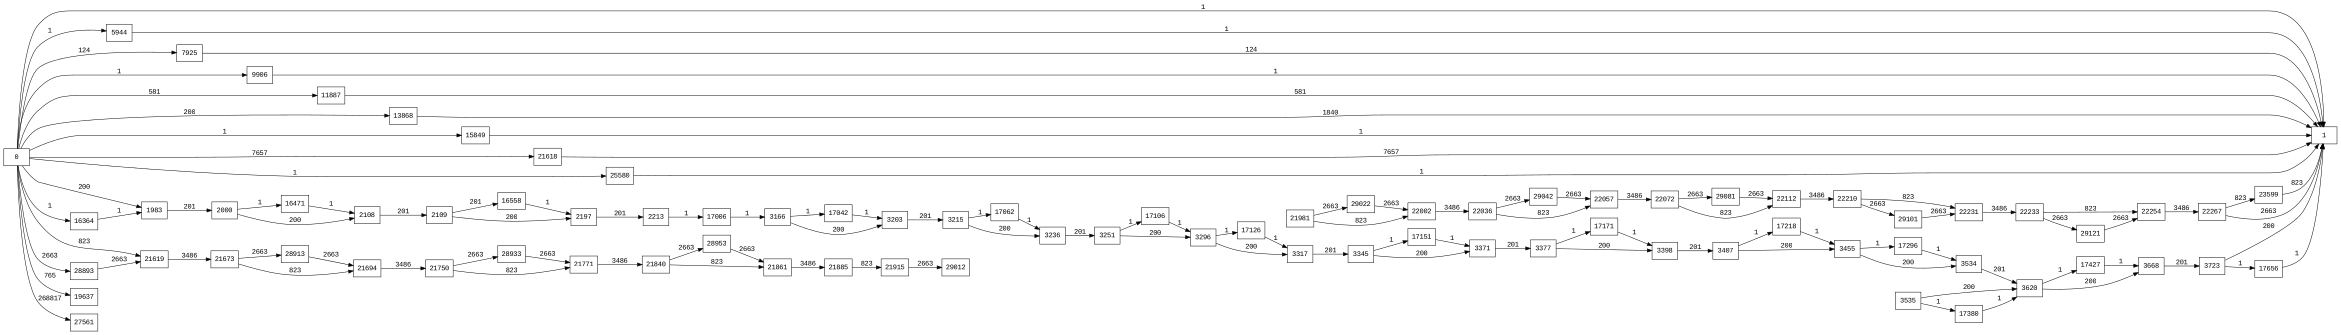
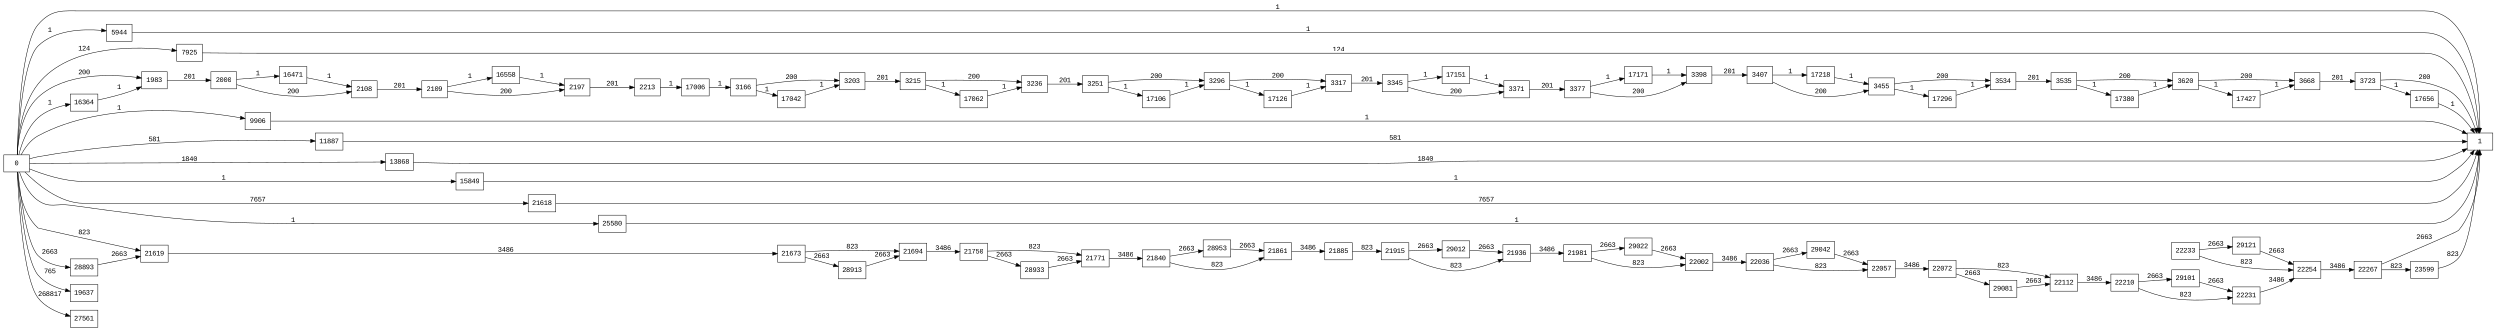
(190, 112) -> (190, 159)
(475, 202) -> (470, 76)
(1997, 212) -> (2275, 287)
none -> (1517, 253)
(1997, 275) -> (2031, 81)
